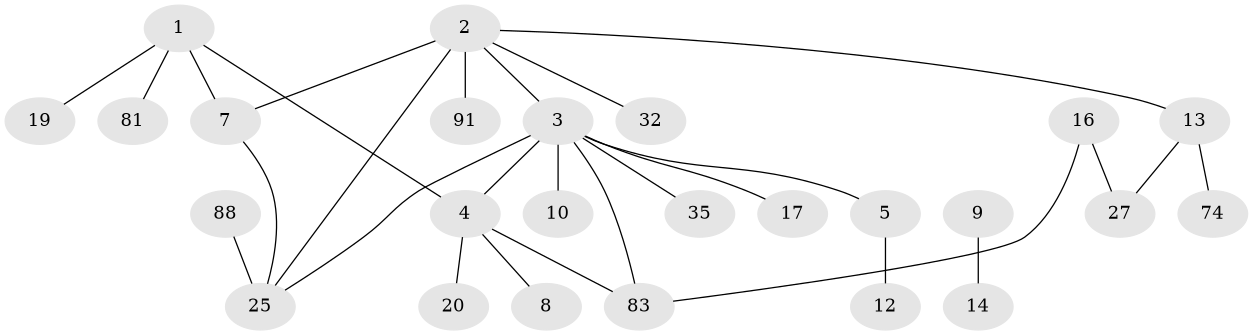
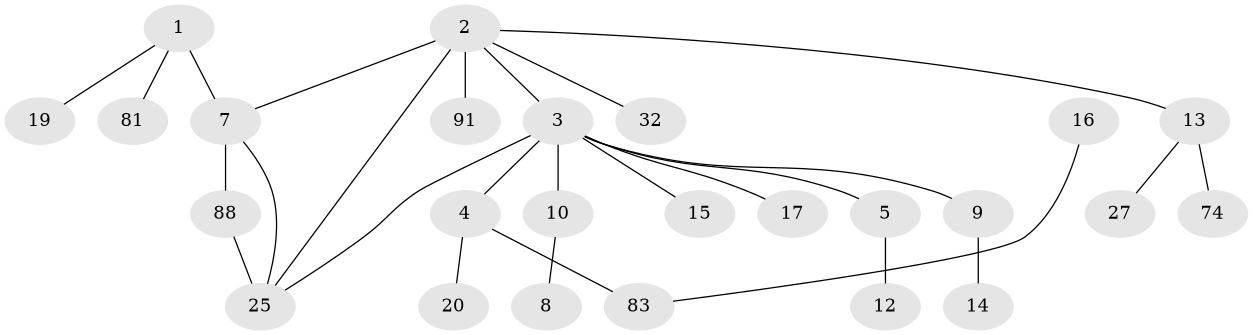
(322, 121) -> none
none -> (226, 168)
(1102, 168) -> none
(612, 209) -> (787, 168)
(700, 214) -> (700, 214)
(506, 260) -> (553, 252)
